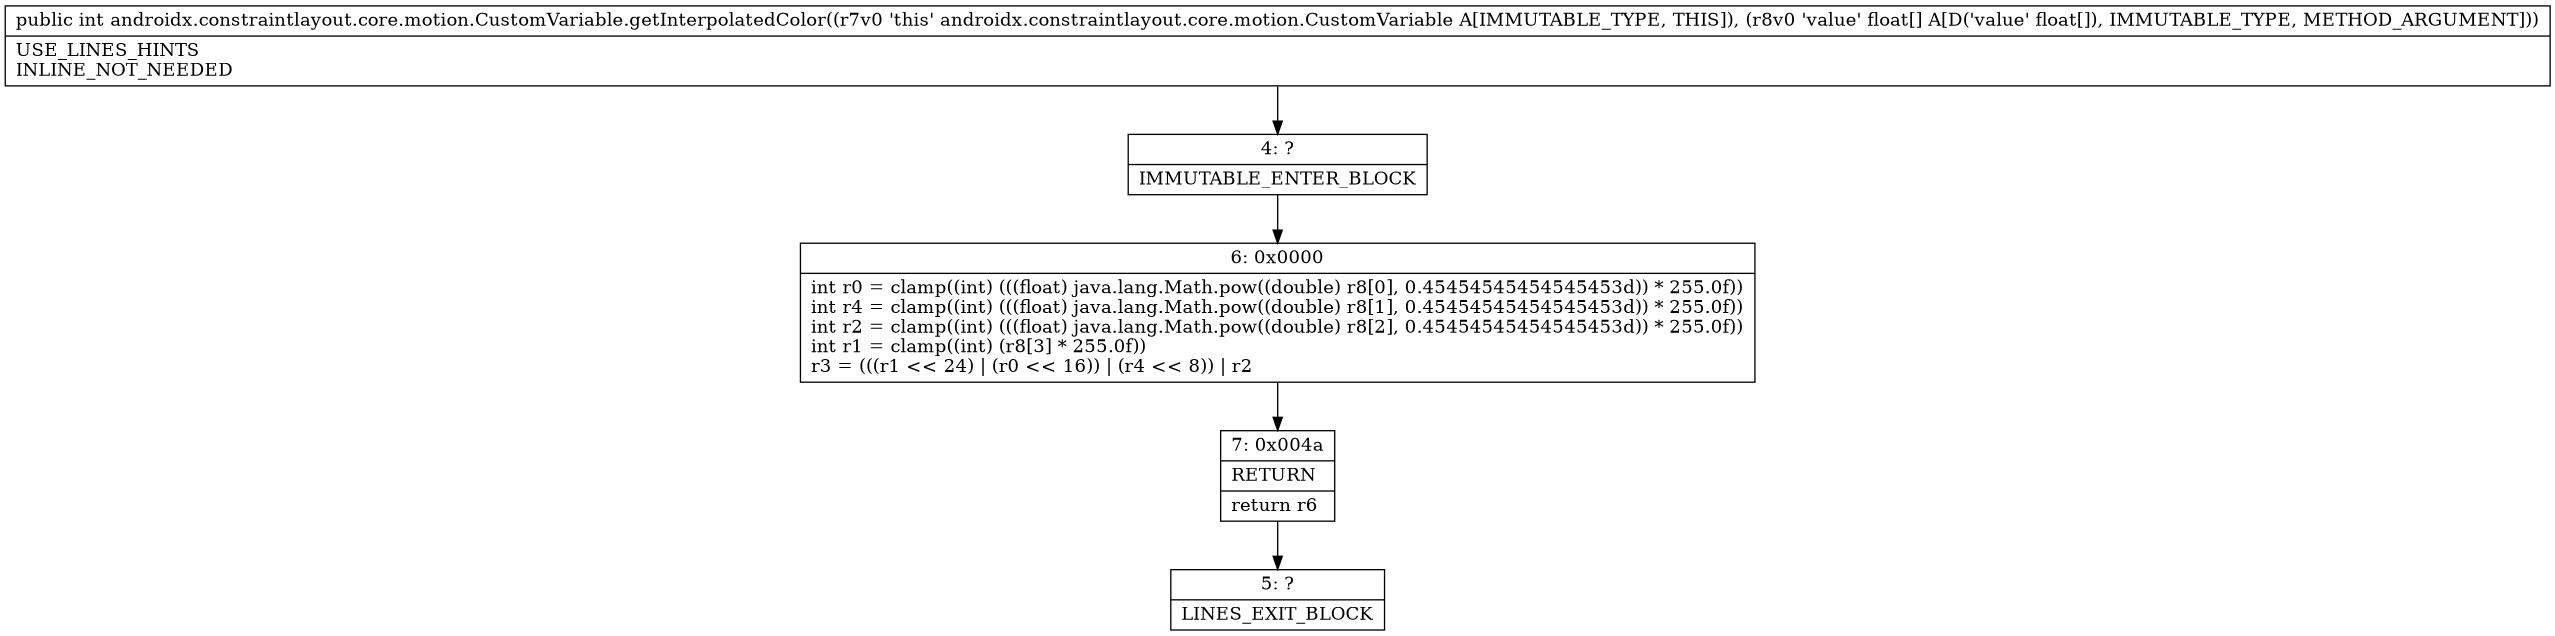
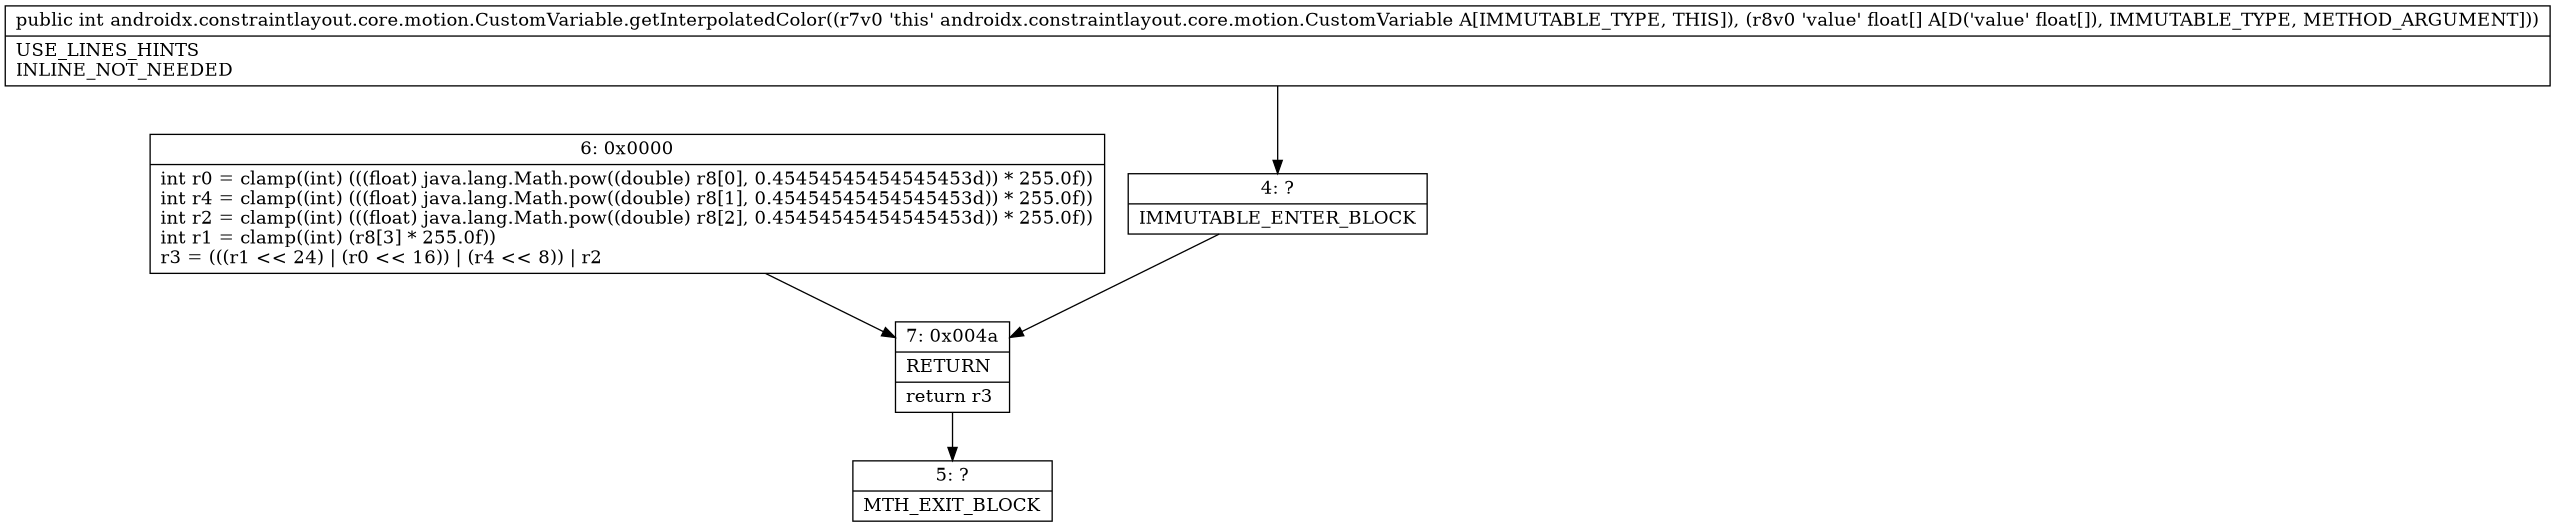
(1278, 213) -> (1120, 283)
(1275, 505) -> (950, 397)
(1278, 614) -> (953, 505)
